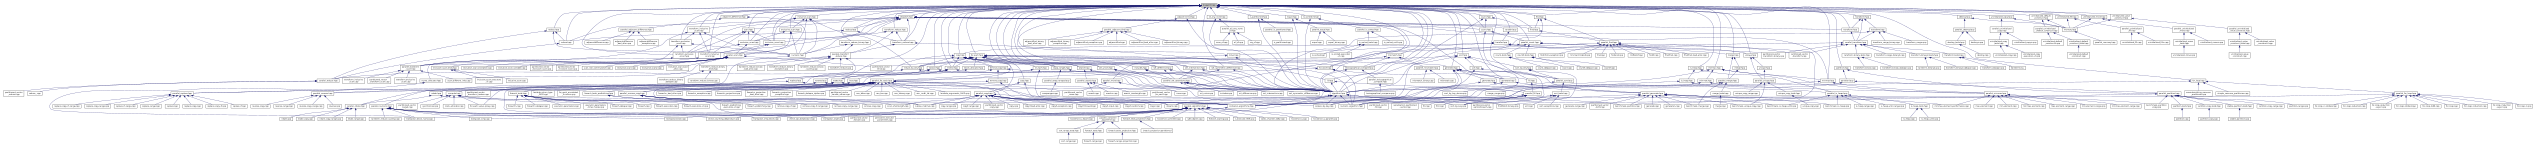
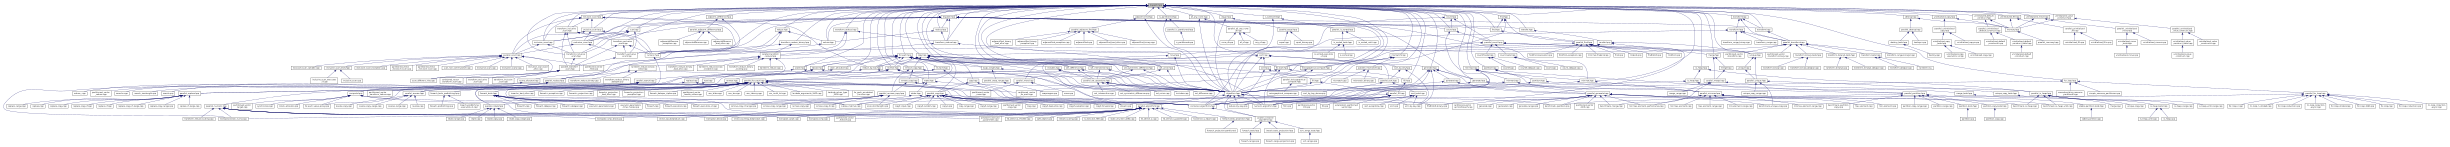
(1654, 55) -> none
